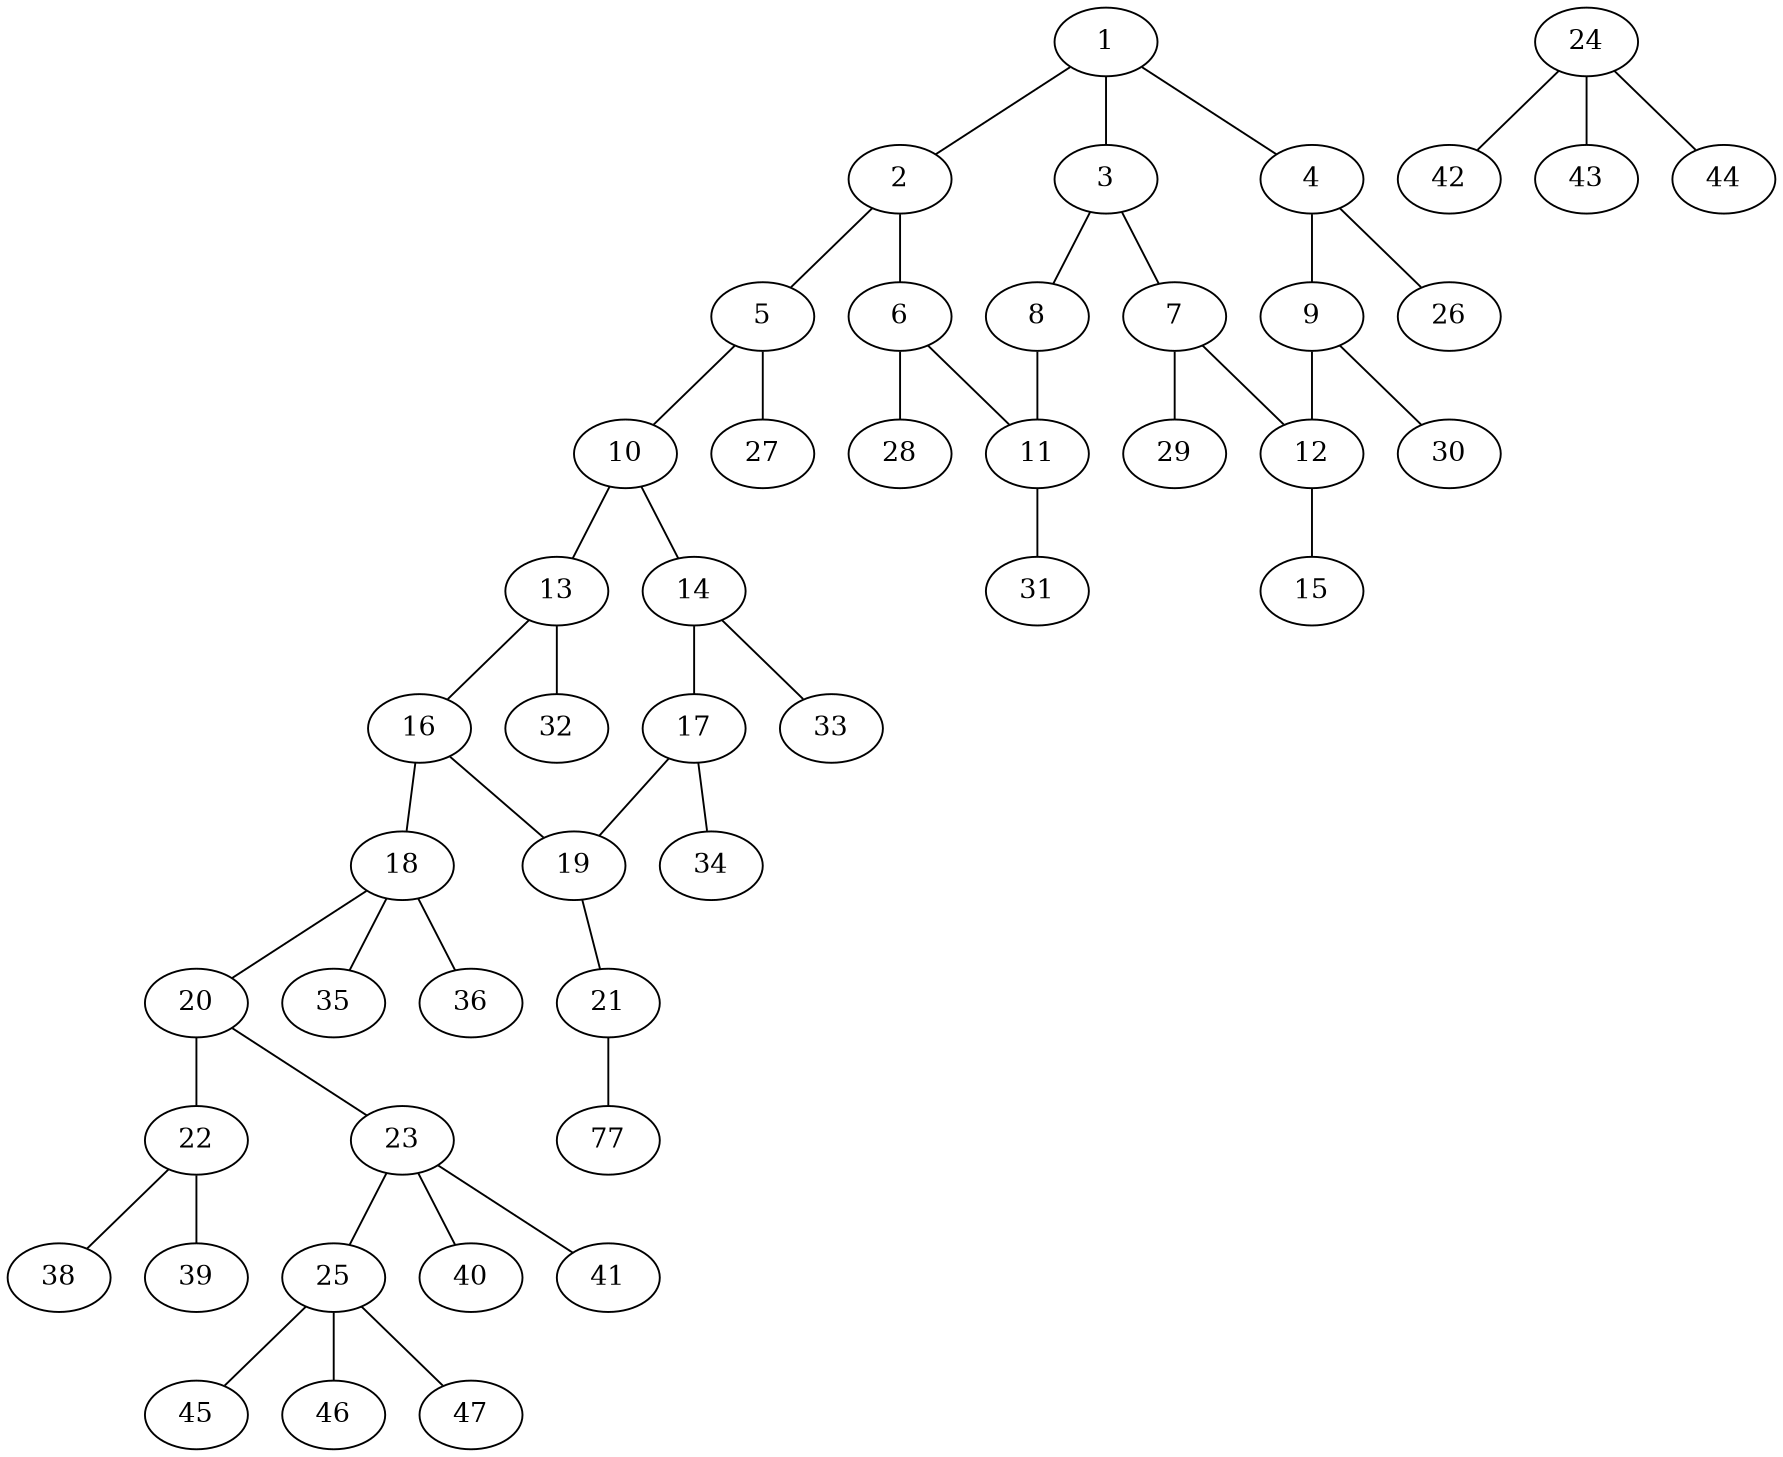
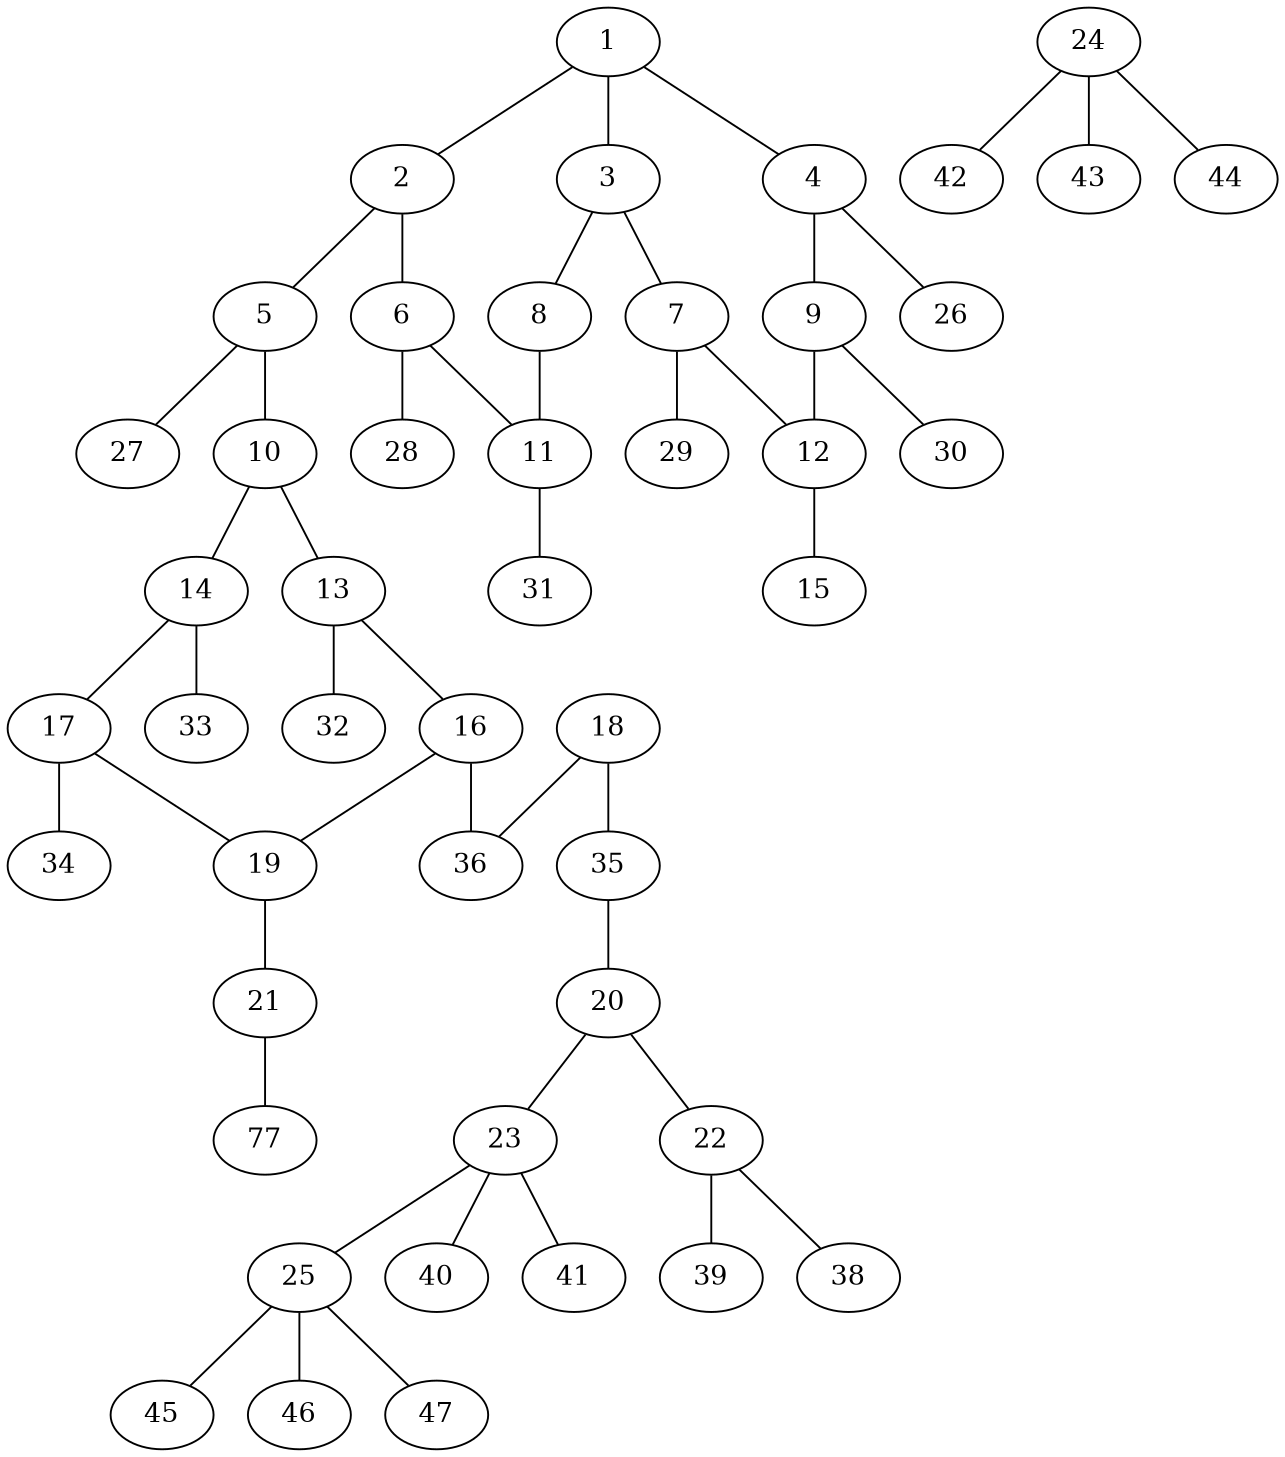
(411, 797) -> (471, 797)
(299, 935) -> (608, 935)
